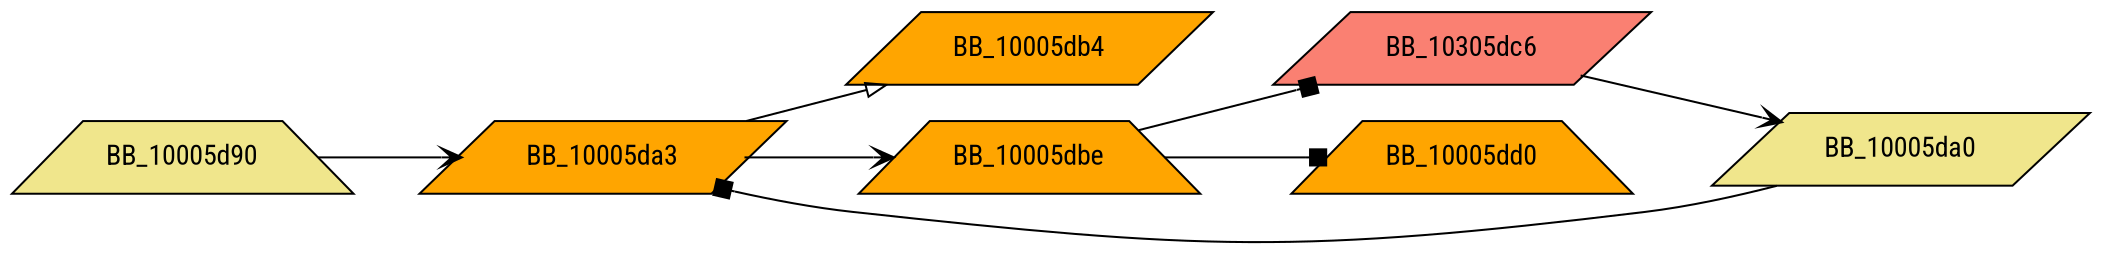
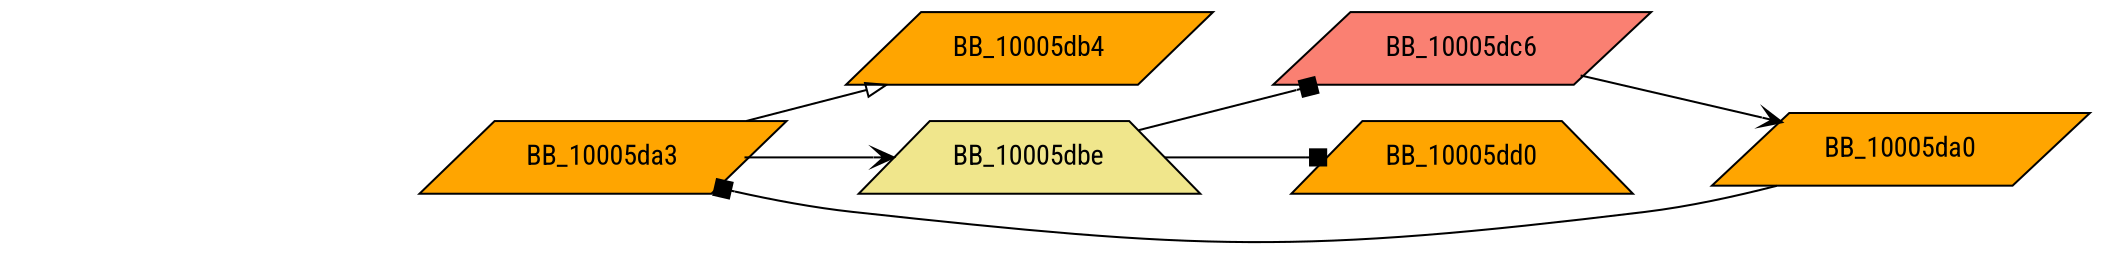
(1462, 48) -> (1462, 48)
(1901, 149) -> (1901, 149)
(183, 157) -> none
(1029, 157) -> (1029, 157)
